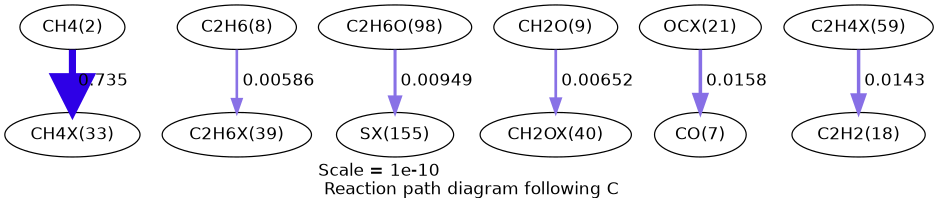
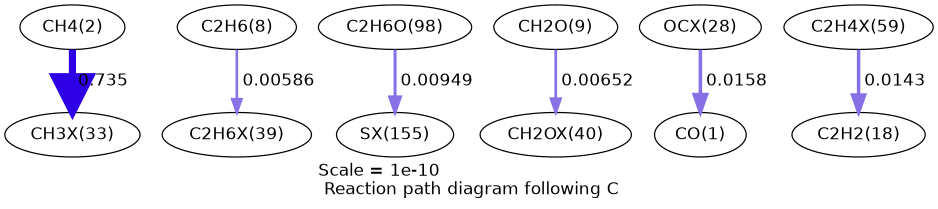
(700, 27) -> (700, 27)
(72, 135) -> (72, 135)
(700, 135) -> (700, 135)
